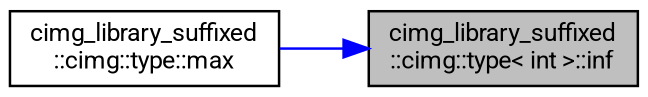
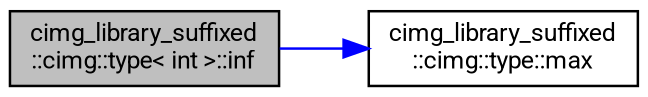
(311, 49) -> (311, 49)
